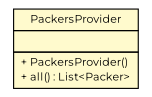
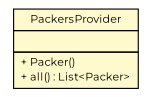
(75, 62) -> (48, 62)
